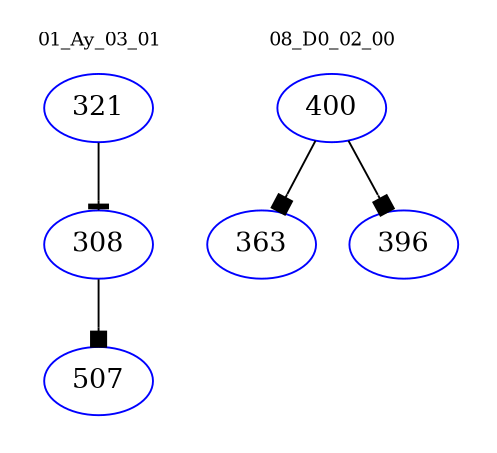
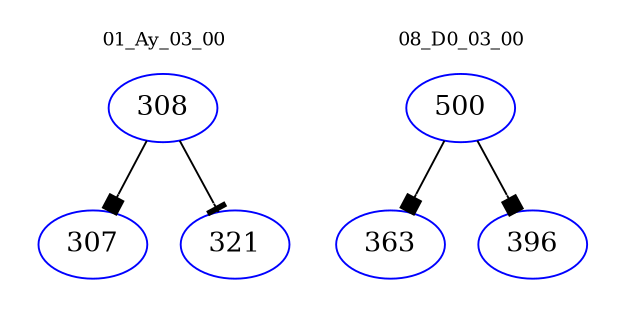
(100, 41) -> (164, 41)
(333, 41) -> (462, 41)
(332, 108) -> (461, 108)
(99, 172) -> (197, 172)
(99, 381) -> (93, 245)
